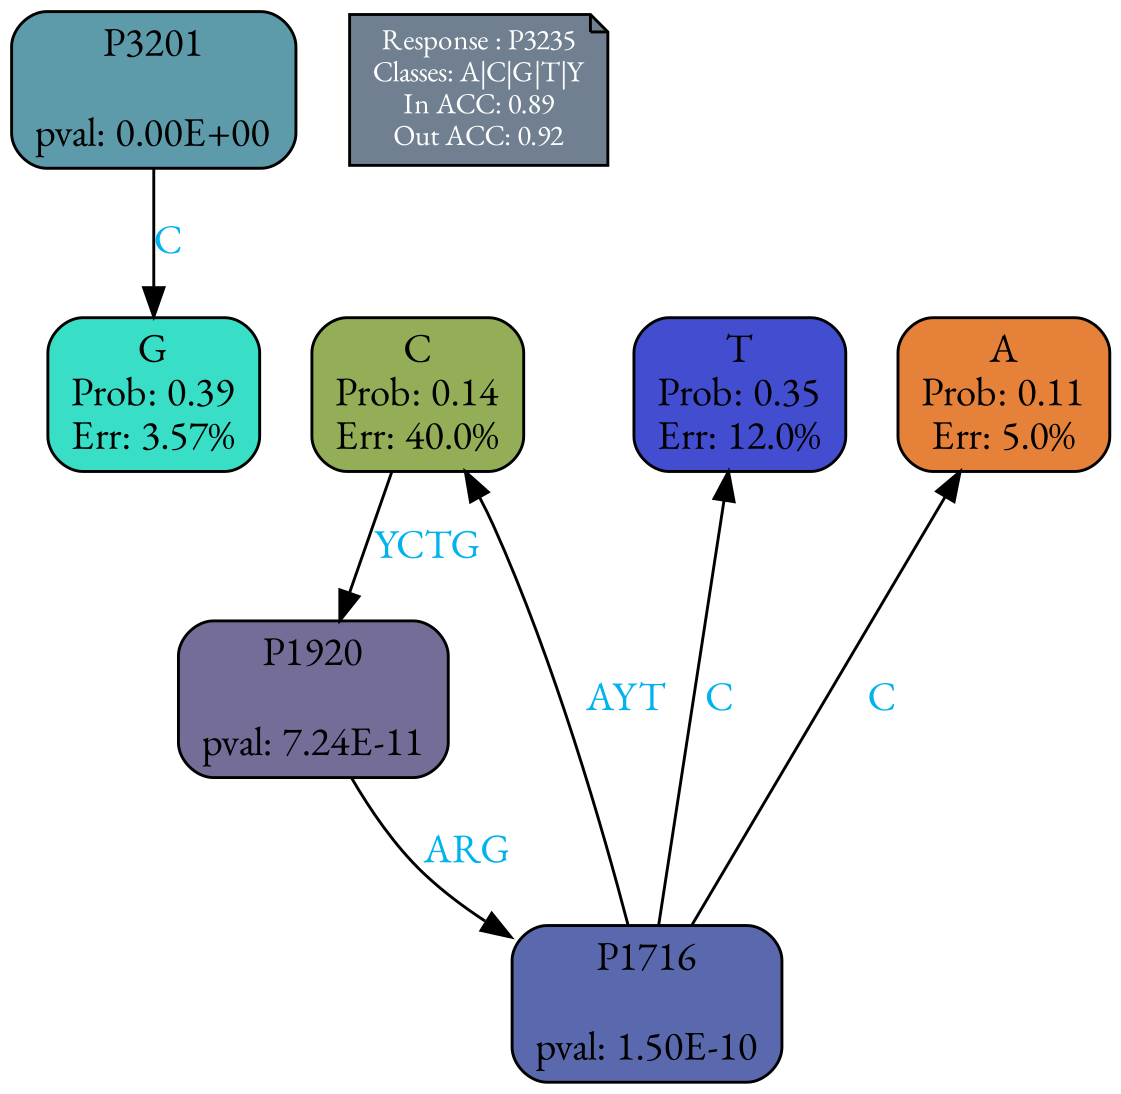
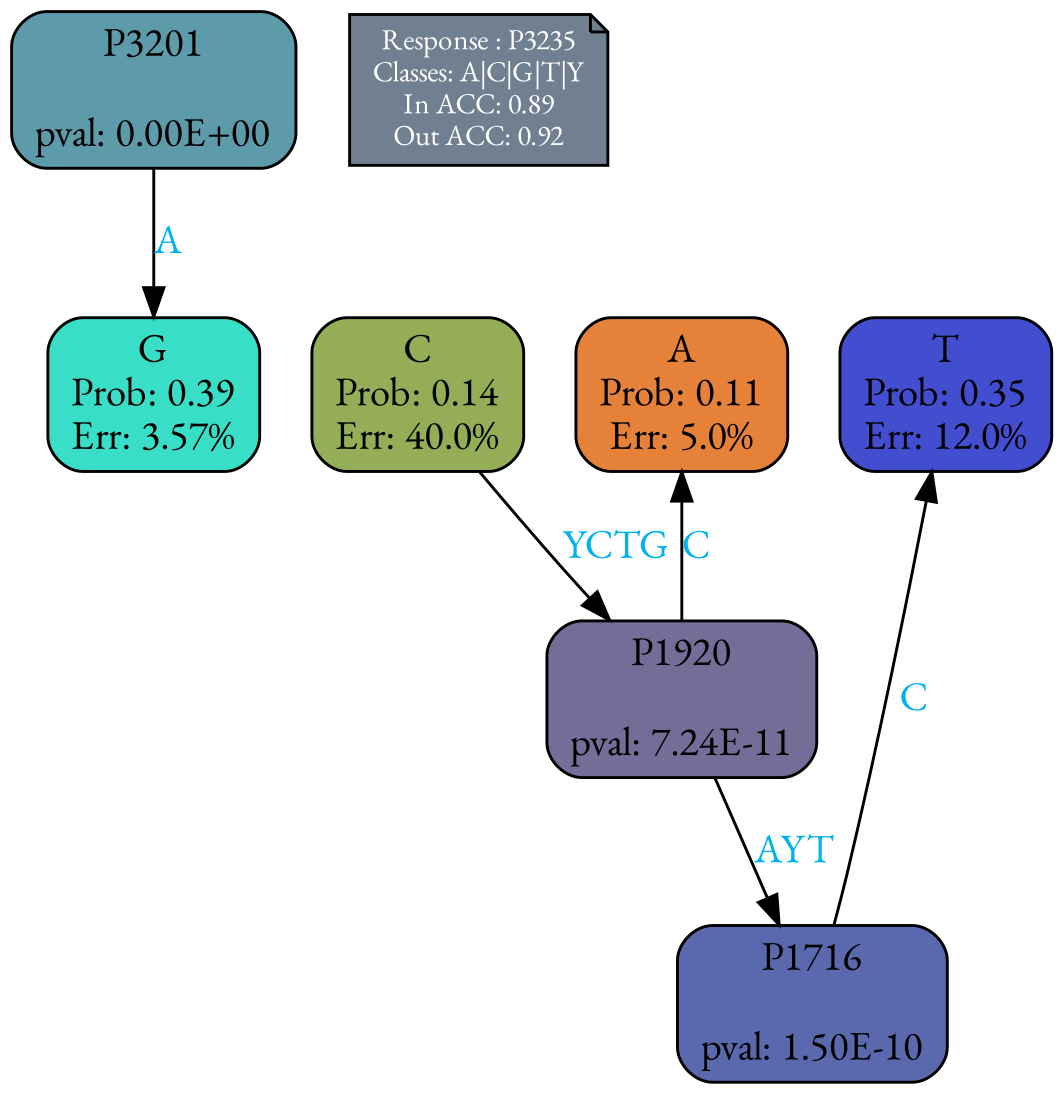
(168, 242) -> (168, 242)
(563, 708) -> none
(818, 711) -> (682, 561)
(469, 852) -> (795, 852)
